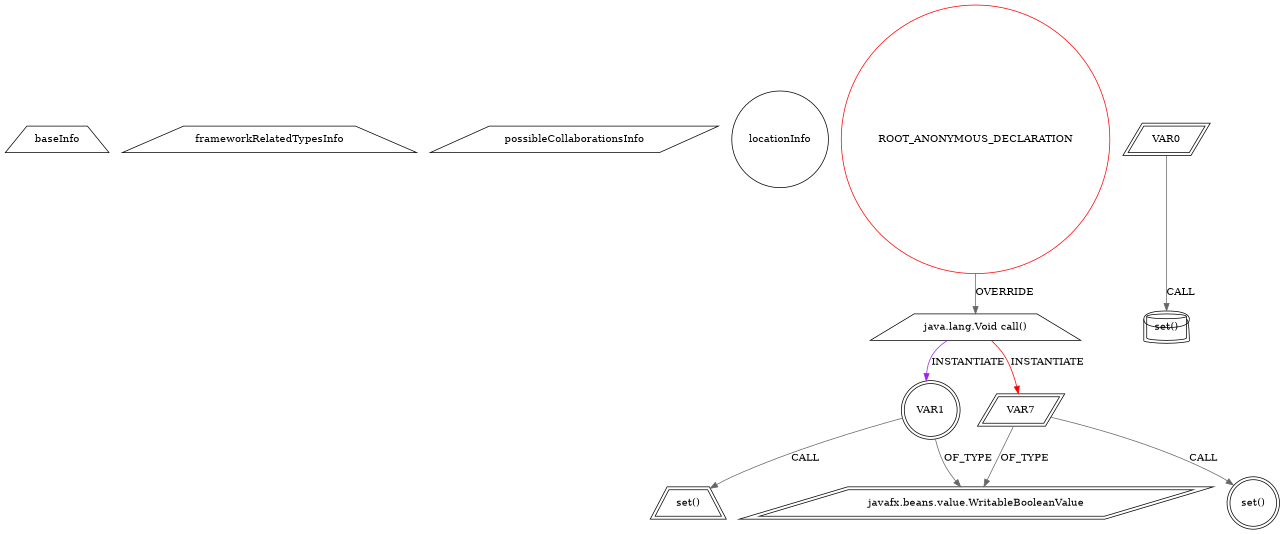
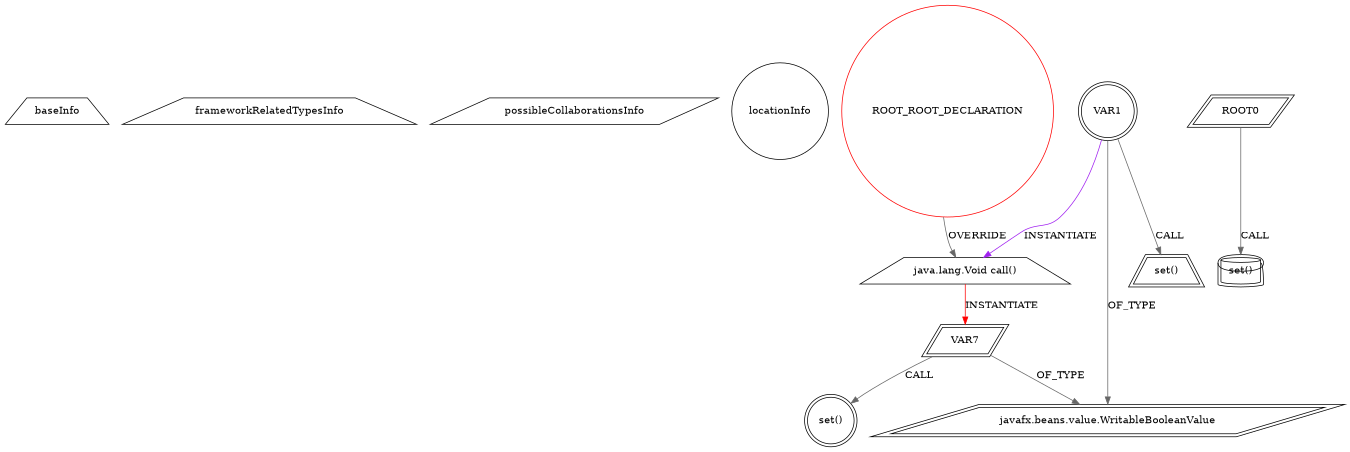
(976, 139) -> (948, 111)
(1167, 139) -> (1241, 111)
(933, 354) -> (1063, 214)
